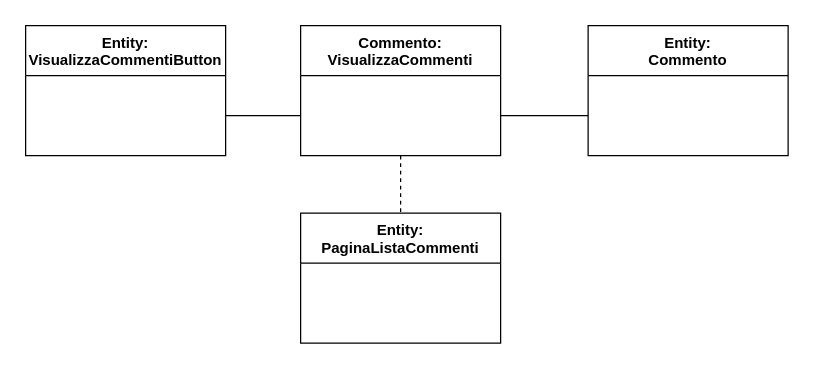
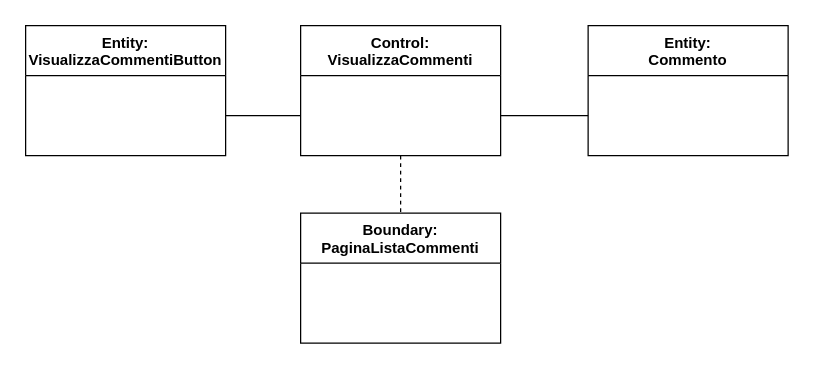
(400, 43) -> (400, 43)
(400, 230) -> (400, 230)
